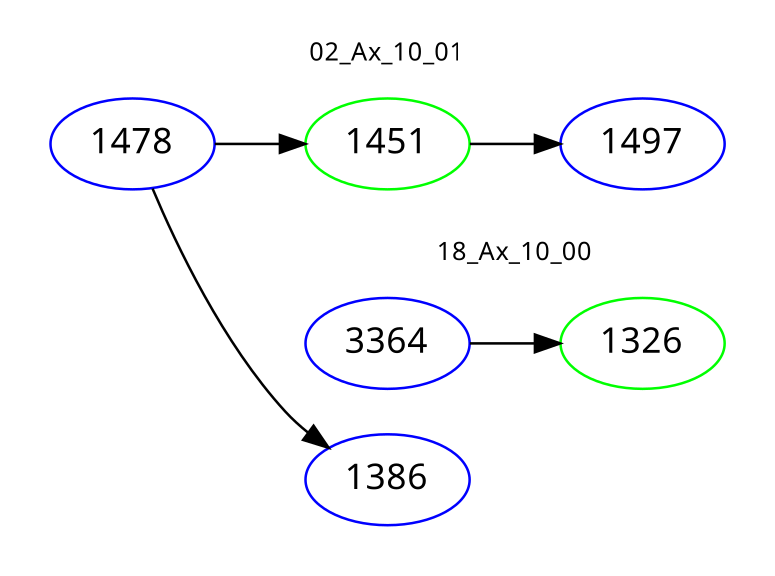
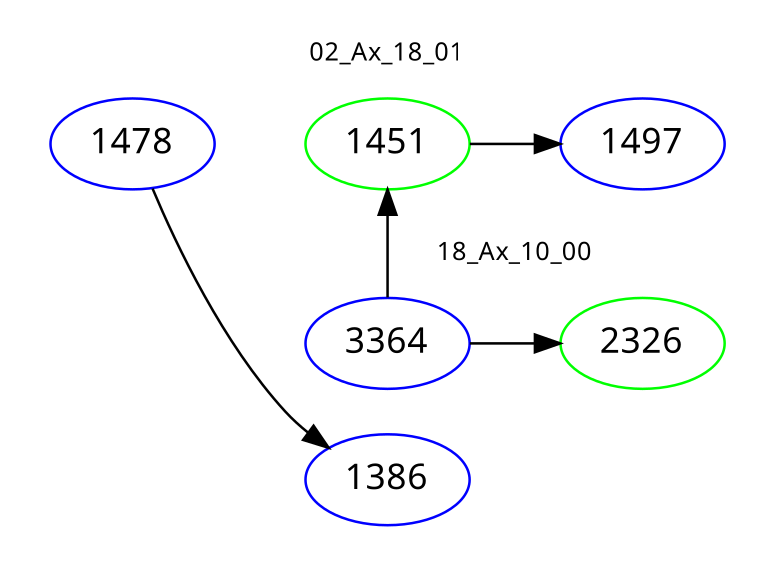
(388, 54) -> (388, 54)
(247, 144) -> (388, 256)
(643, 343) -> (643, 343)
